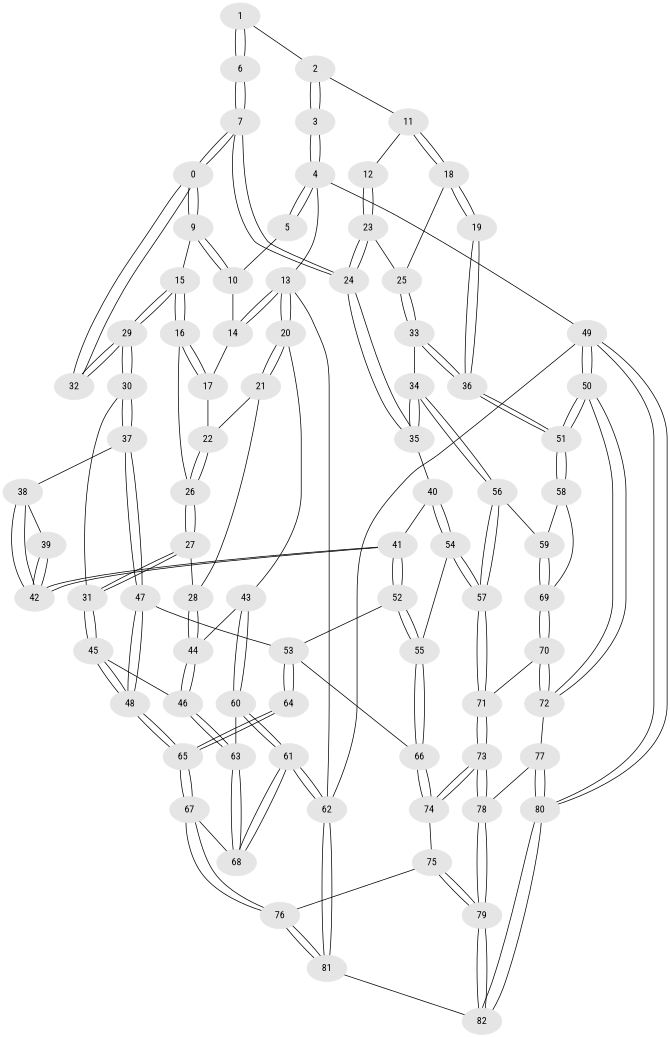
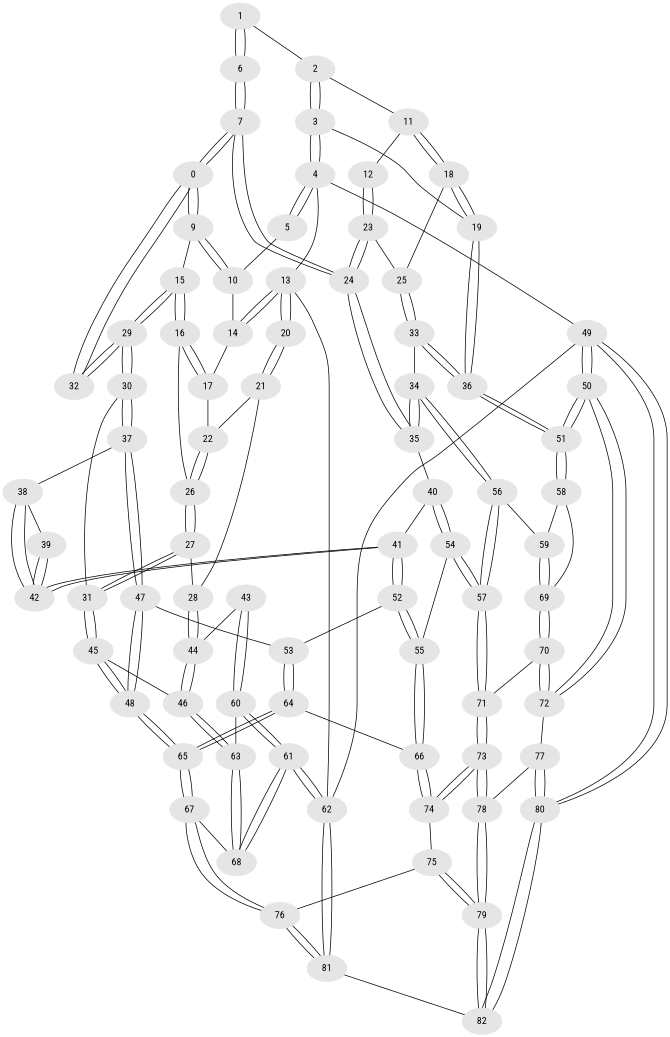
none -> (402, 167)
(301, 472) -> none
(352, 702) -> (349, 728)
